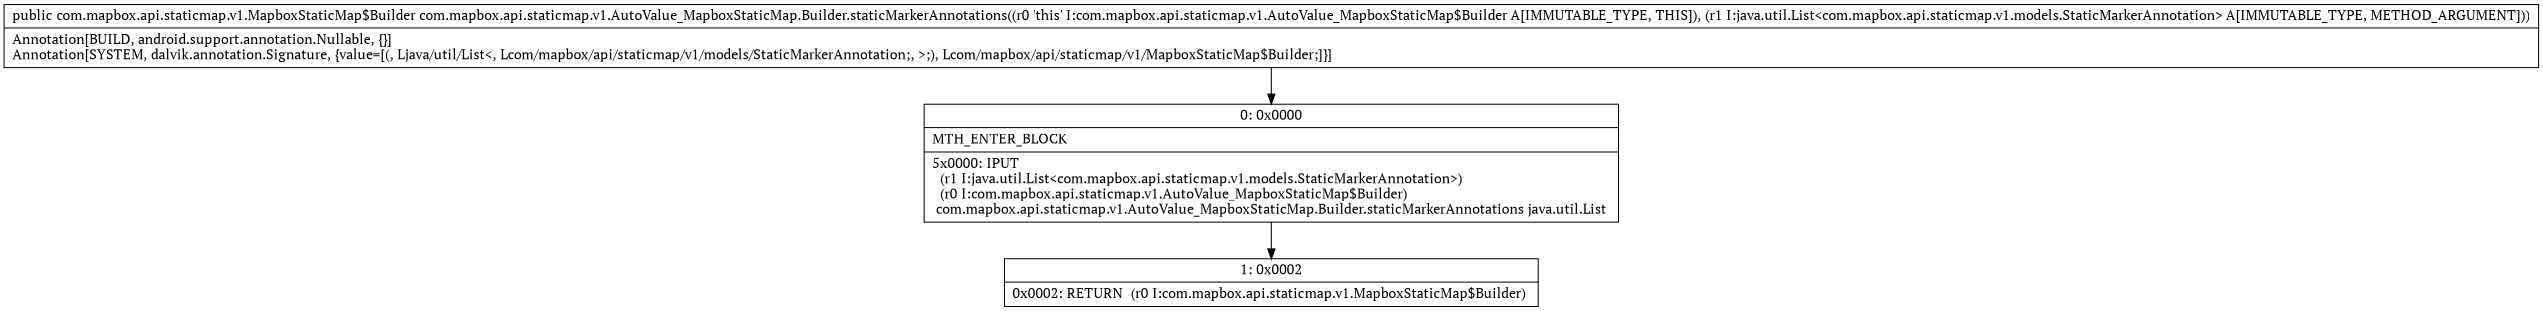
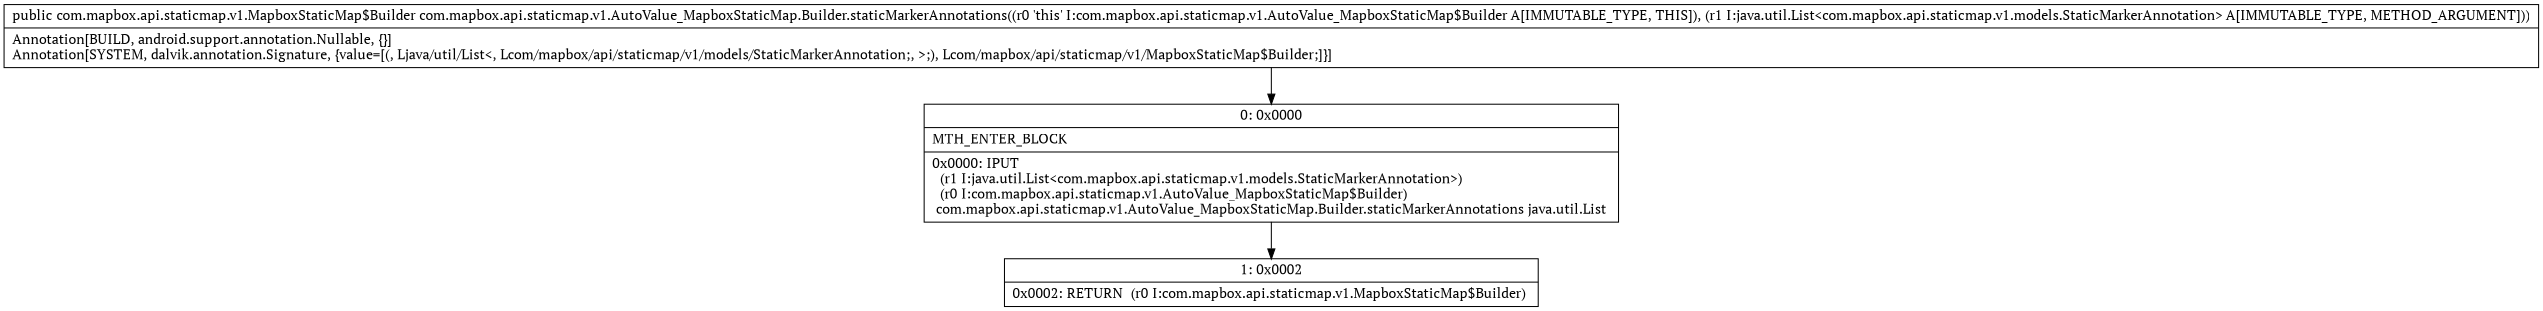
(980, 164) -> (980, 164)
